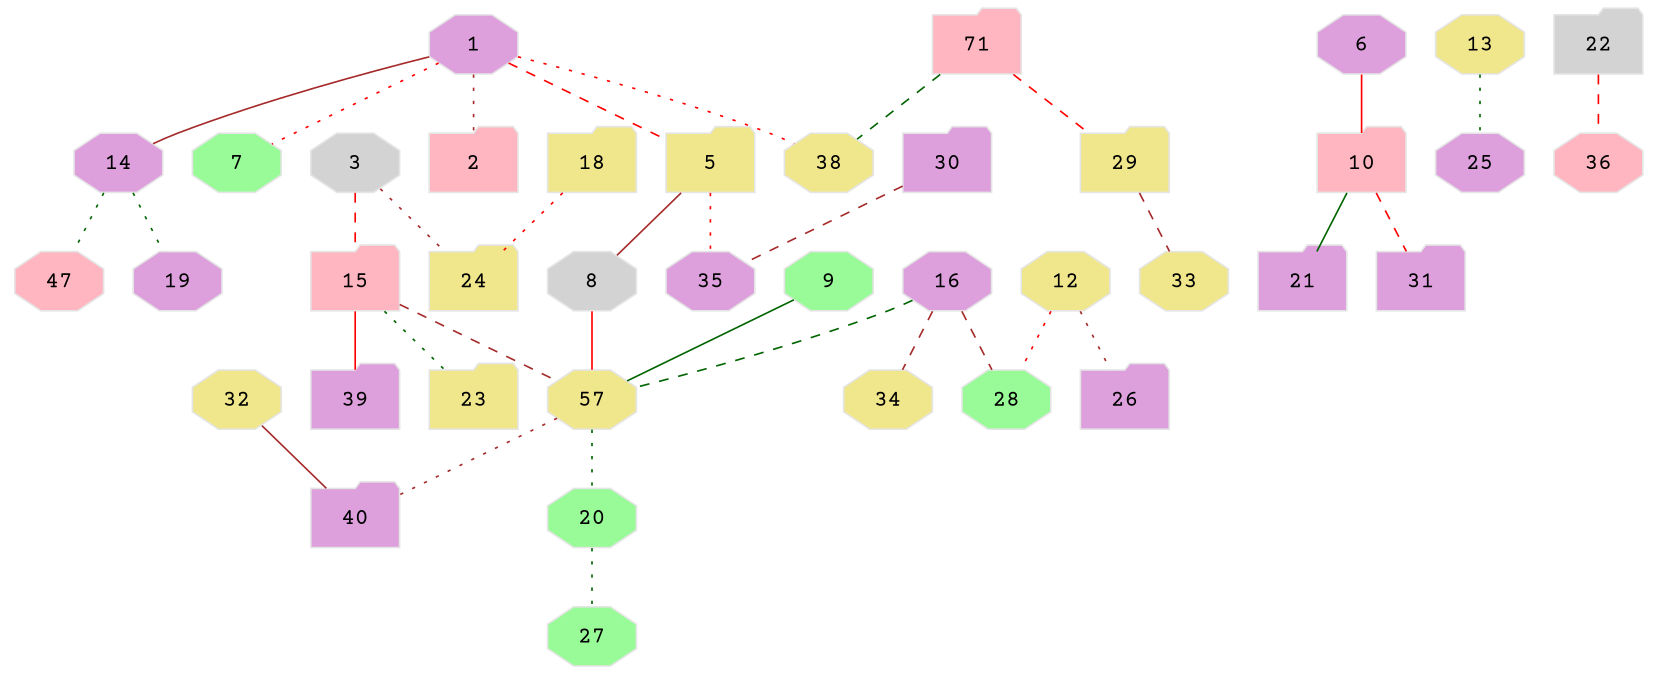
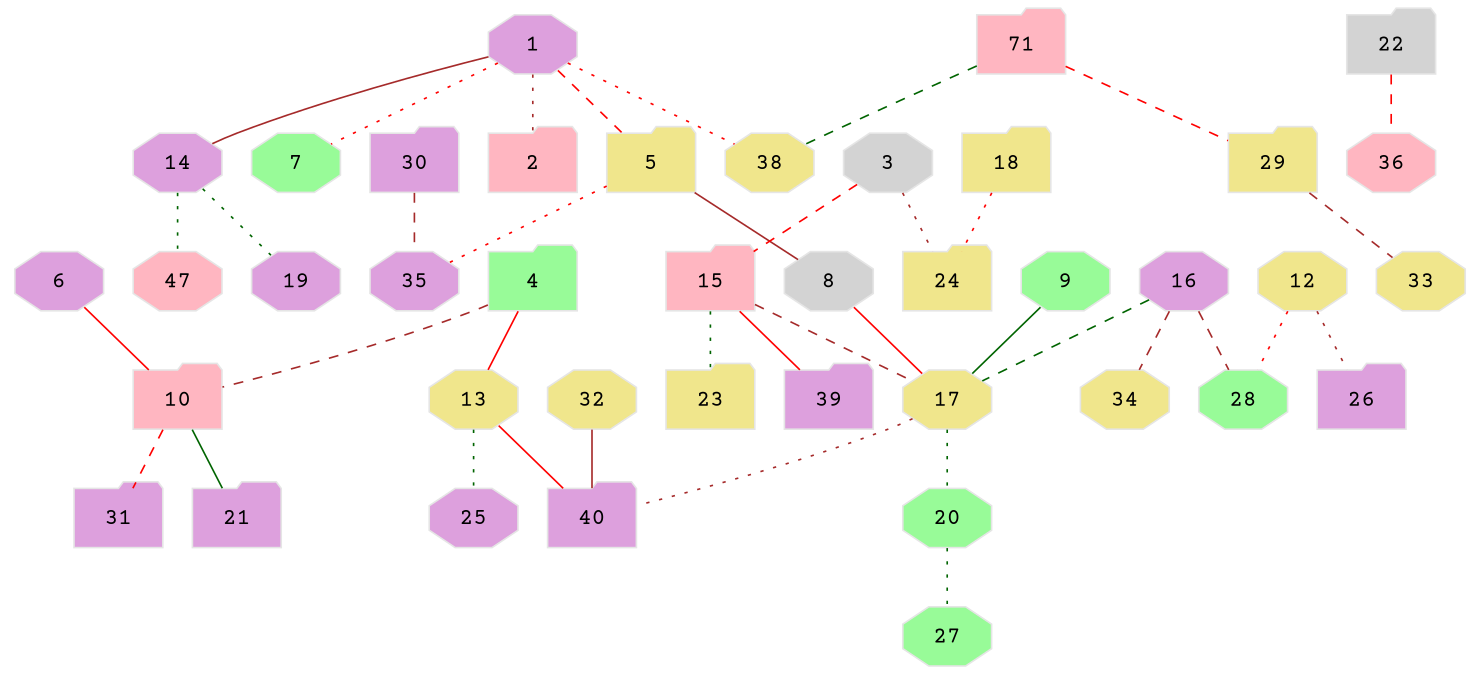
none -> (533, 281)
(592, 400) -> (947, 400)
none -> (531, 457)
